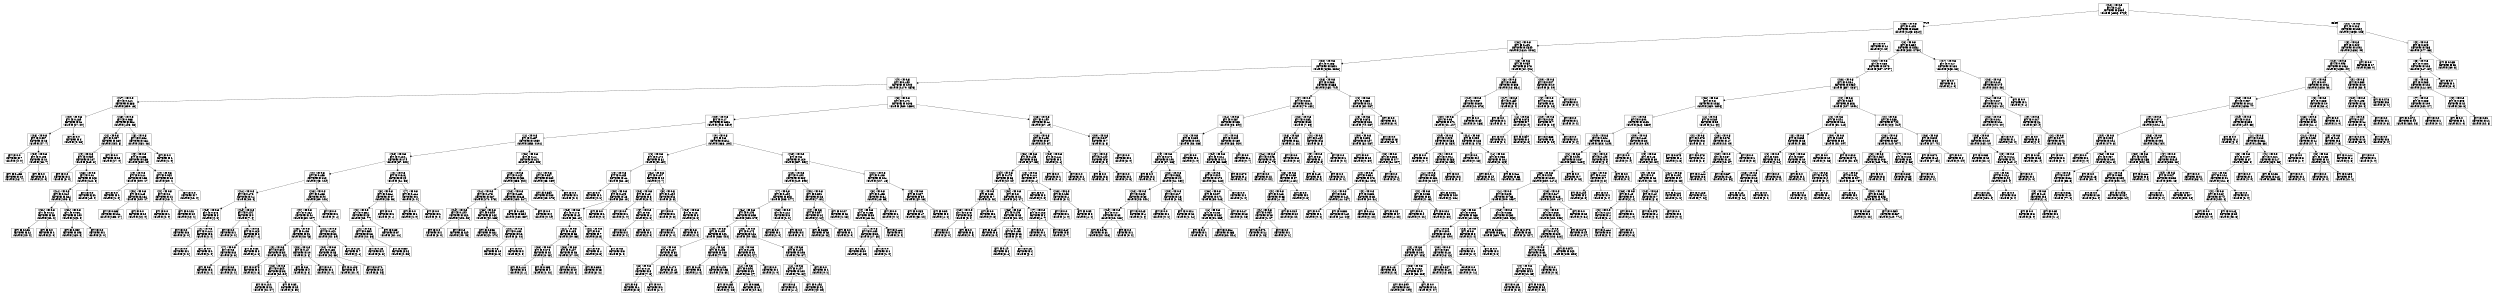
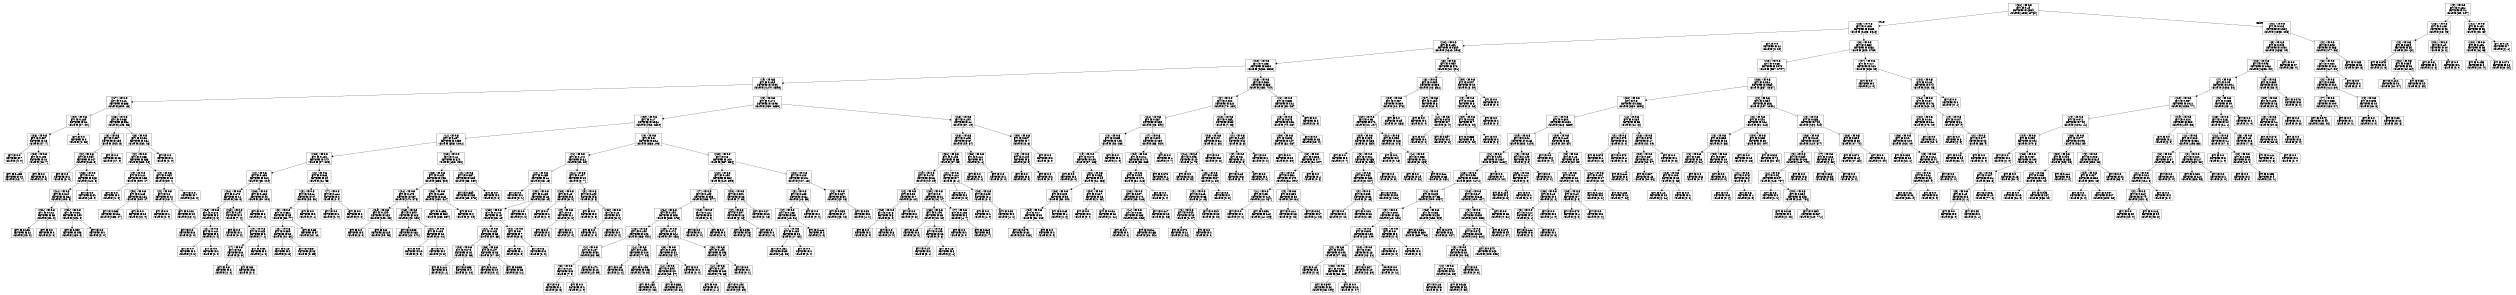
(311, 204) -> none
